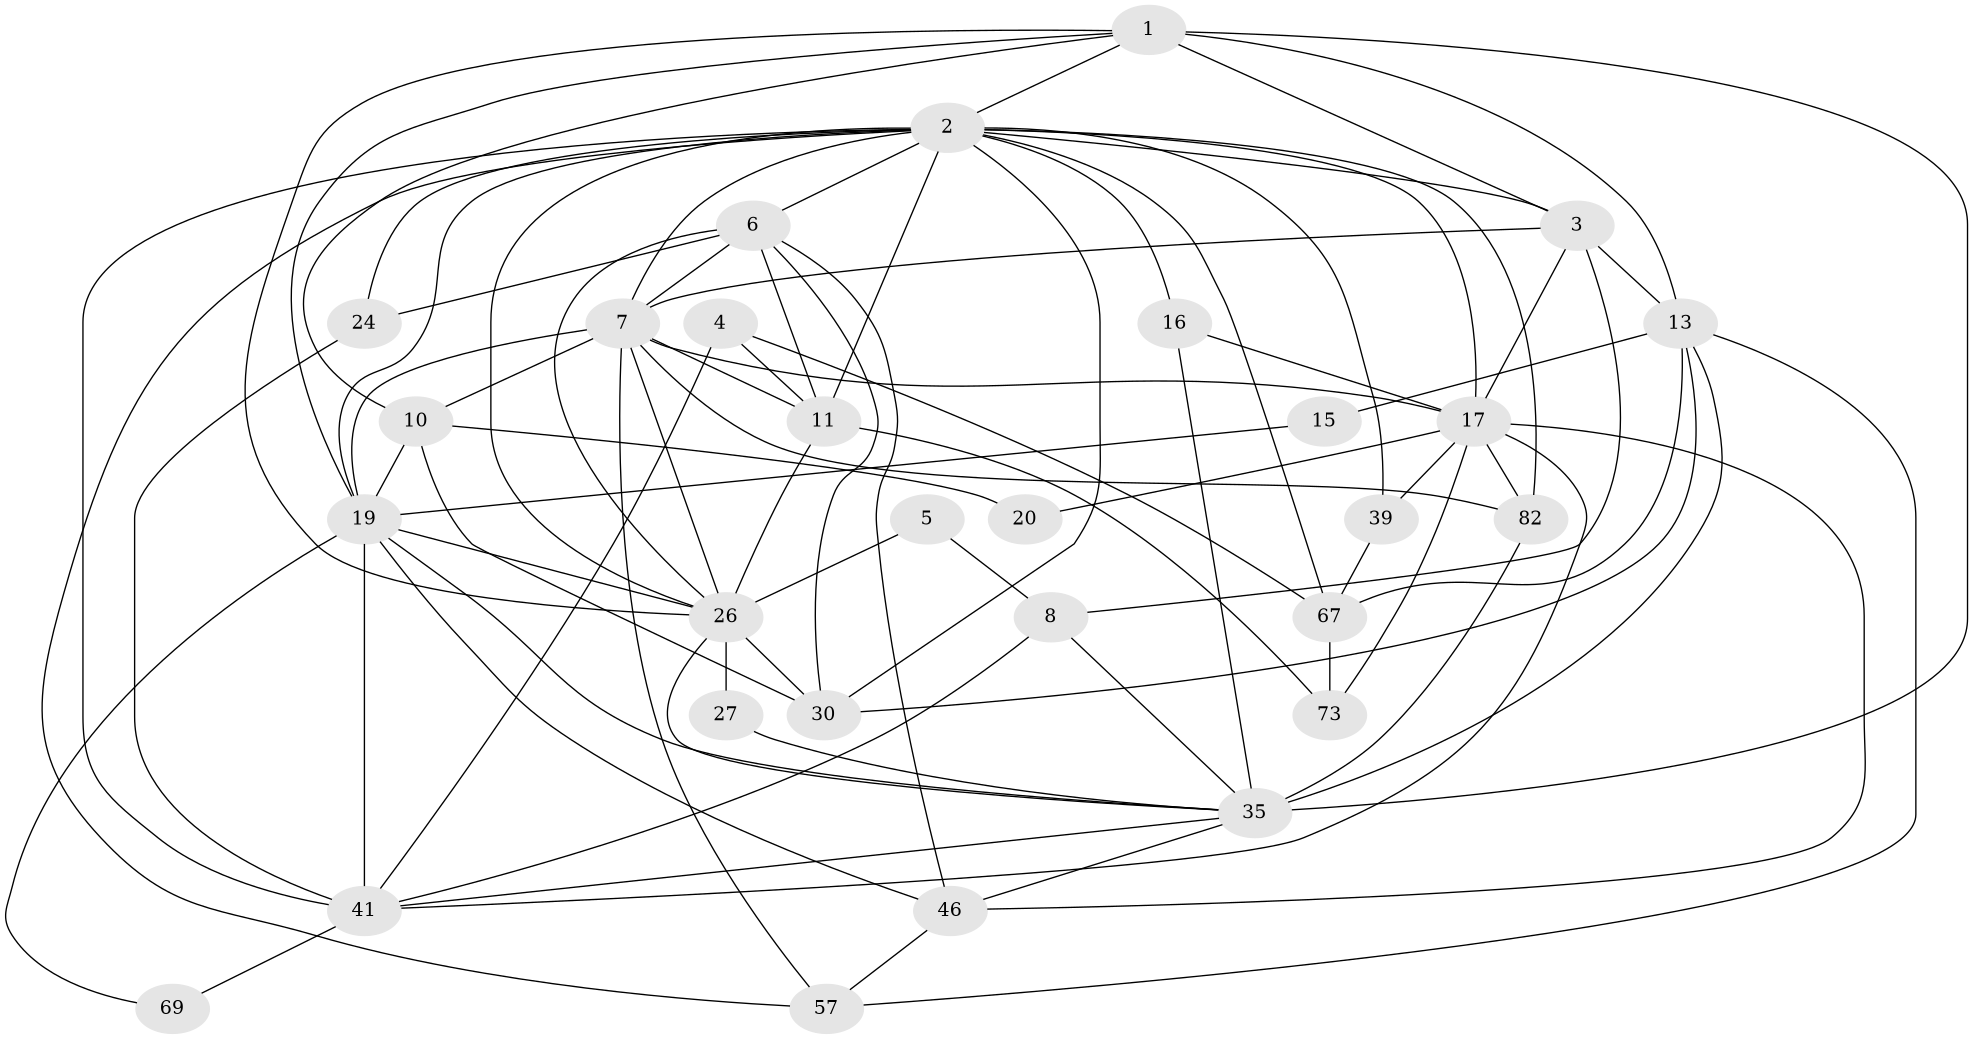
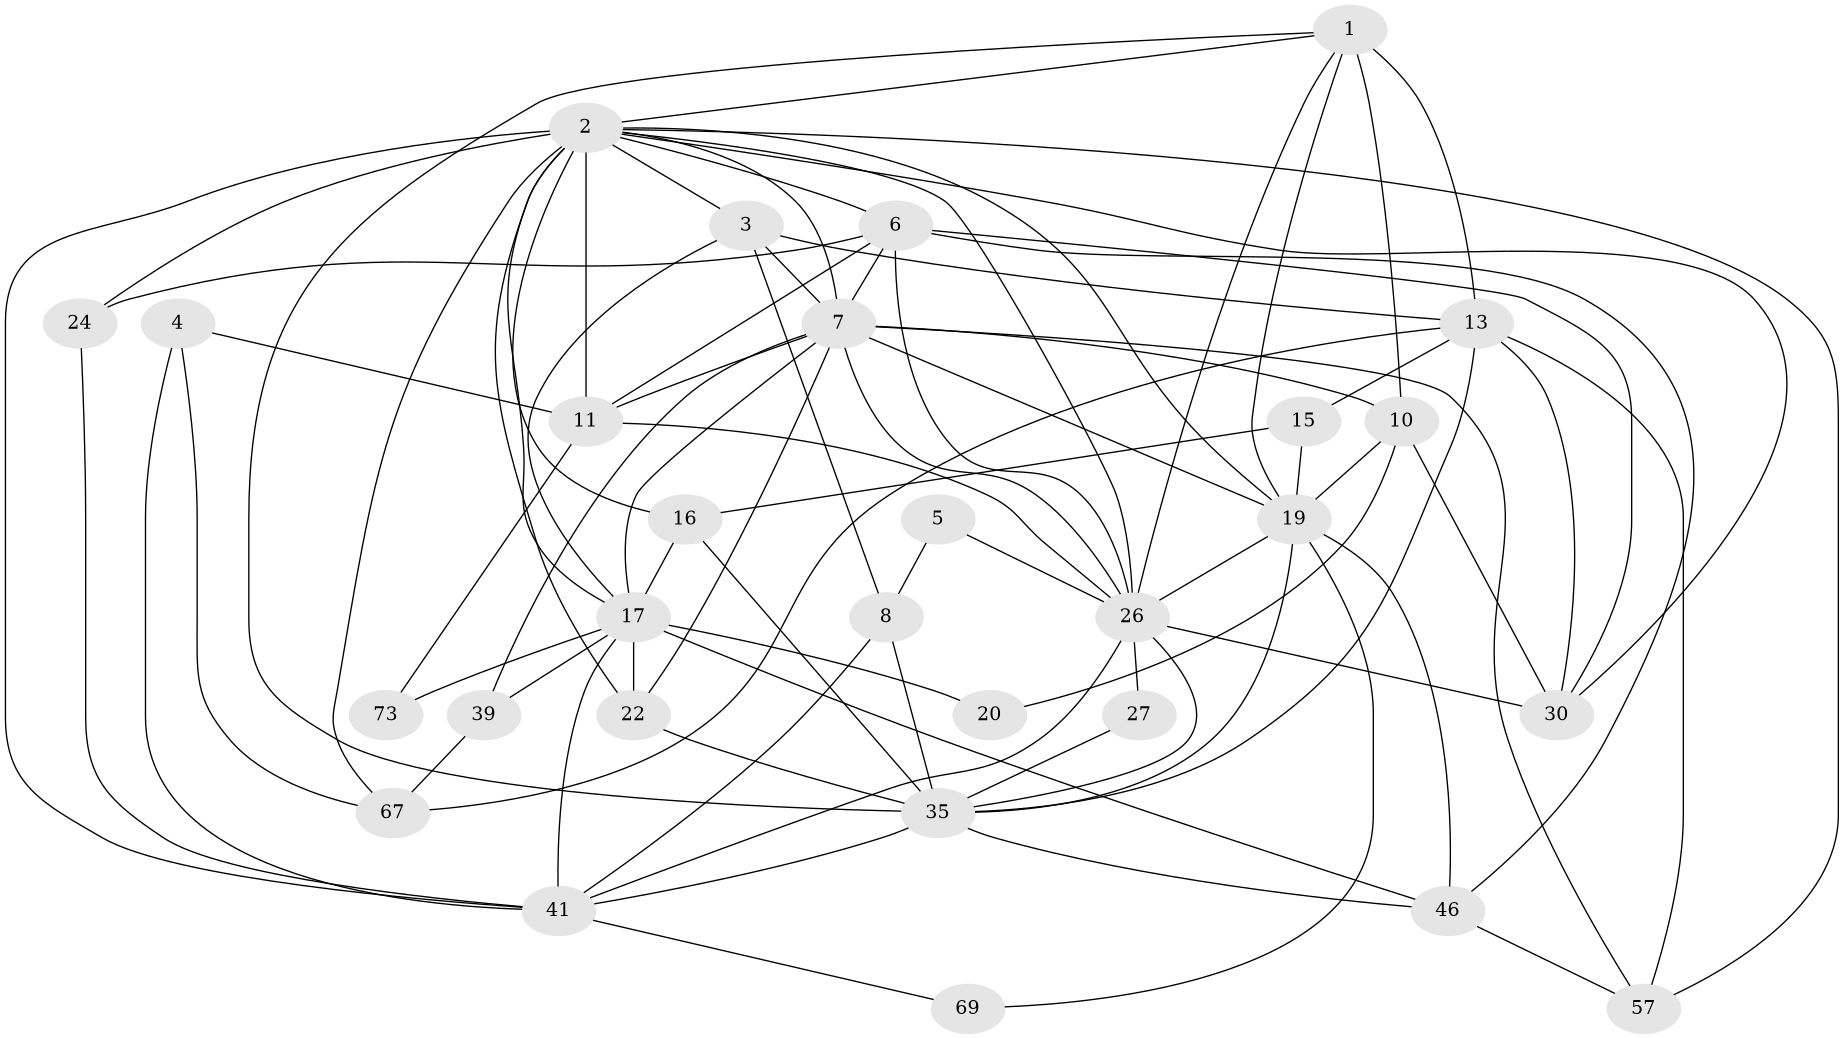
(1363, 128) -> none
(1280, 210) -> (612, 477)
none -> (1036, 464)
(1531, 519) -> (634, 715)
(1330, 666) -> none
(364, 715) -> (889, 789)
